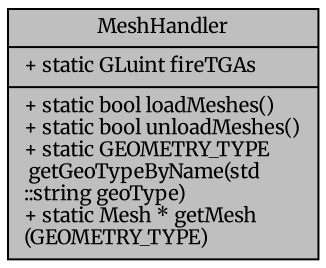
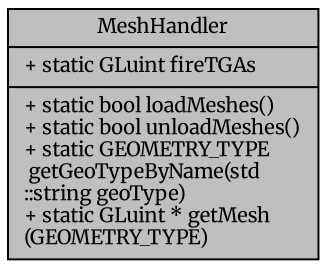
(141, 216) -> (148, 216)
